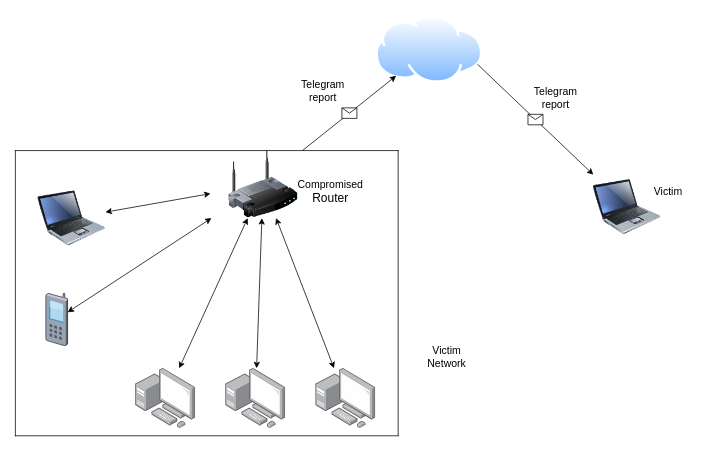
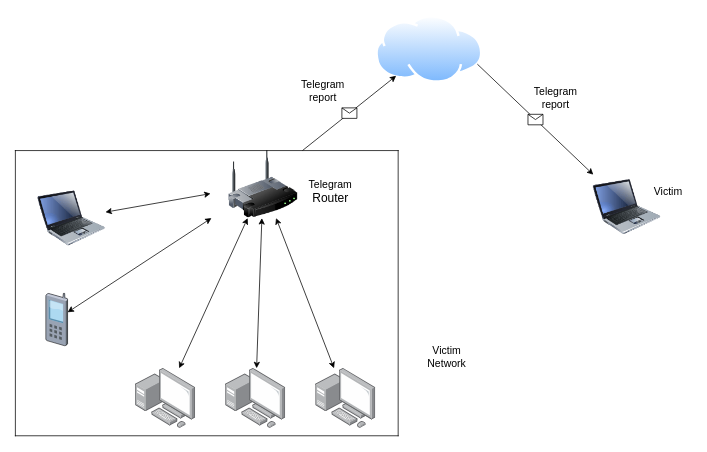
(330, 192) -> (330, 192)
